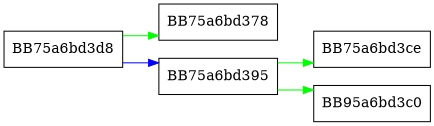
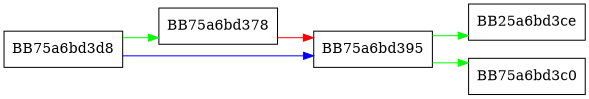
none -> (291, 38)
(372, 49) -> (527, 22)
(372, 104) -> (527, 76)
